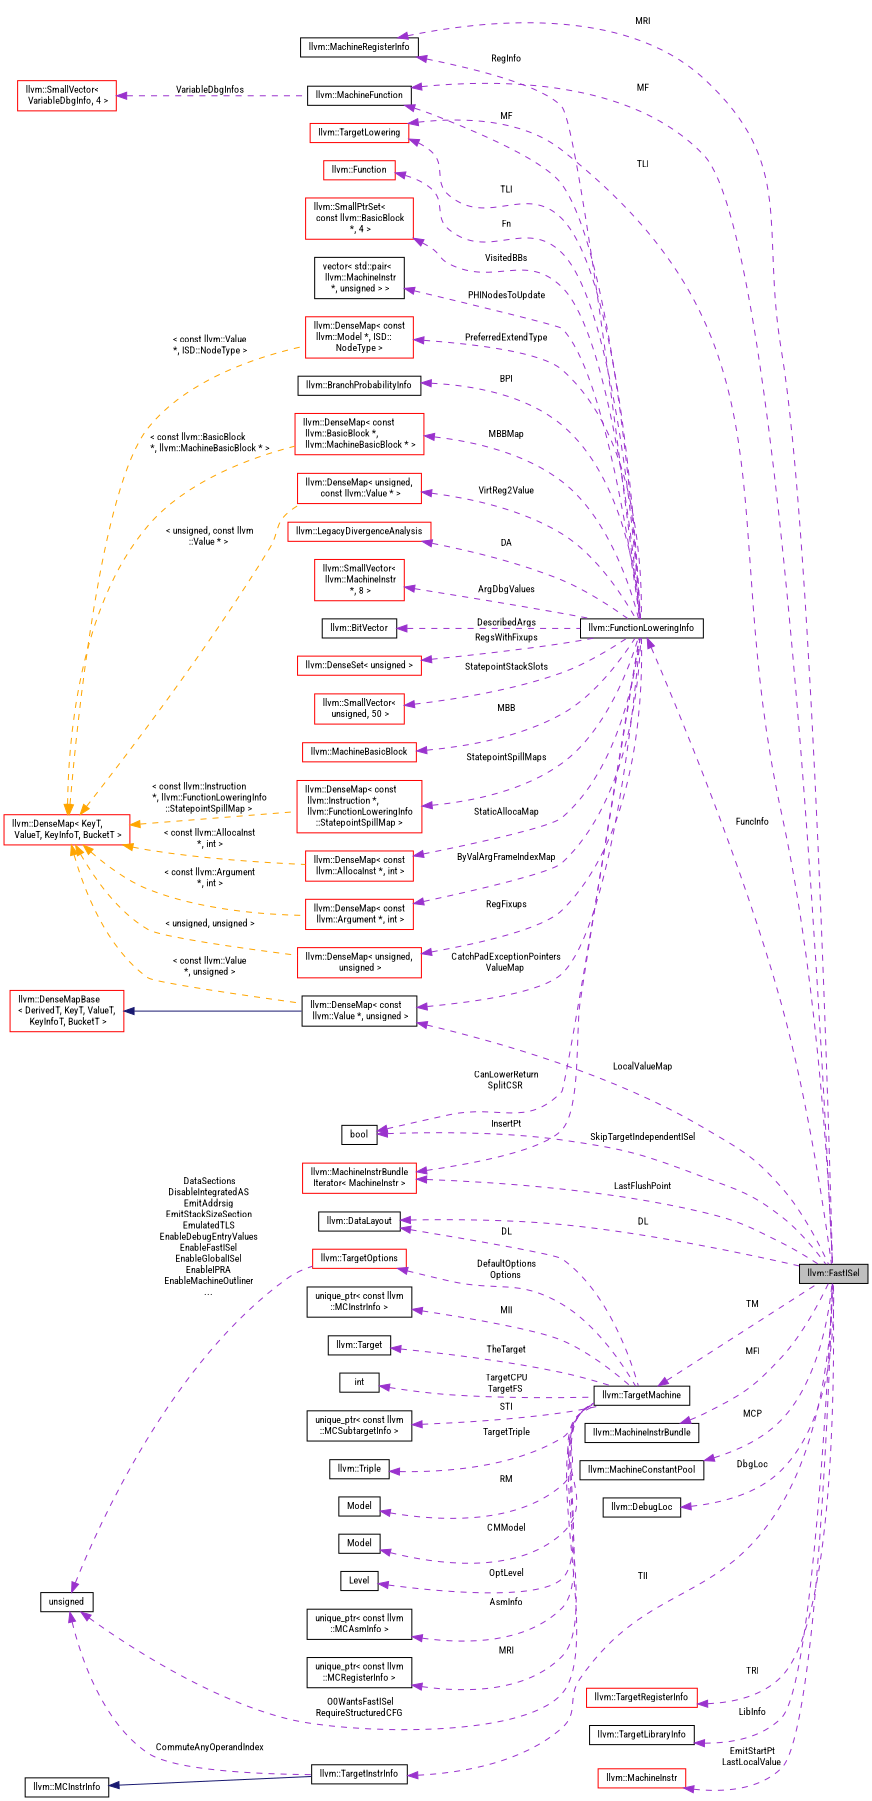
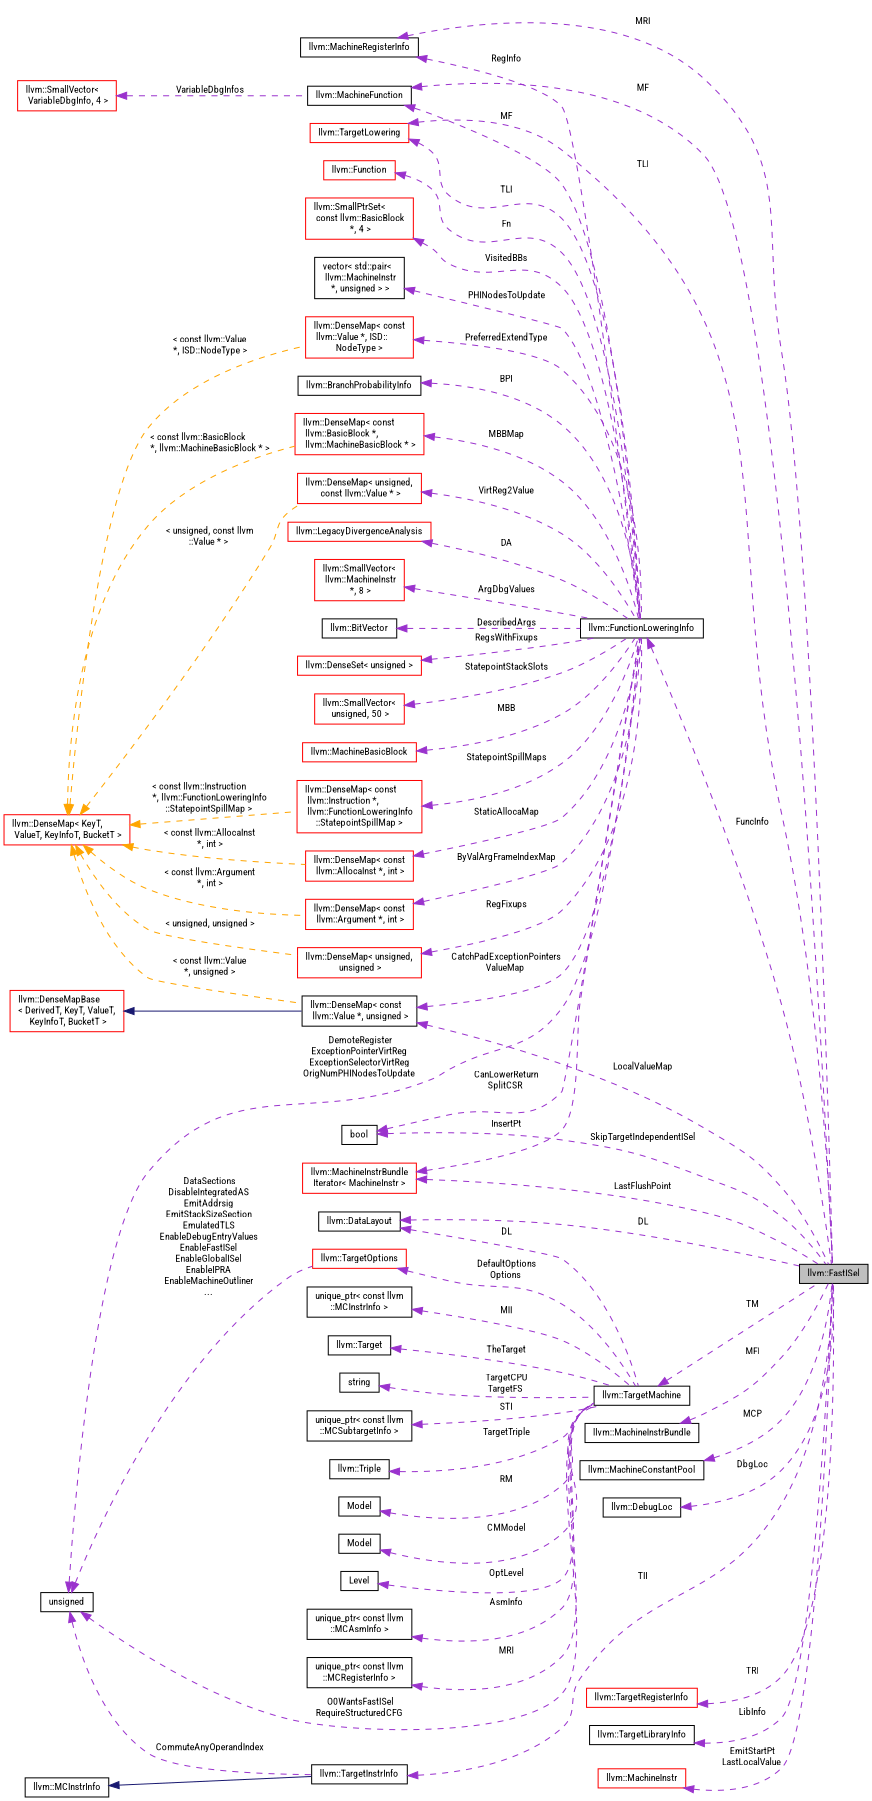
(359, 337) -> (359, 337)
none -> (336, 1101)
(359, 1383) -> (359, 1383)
